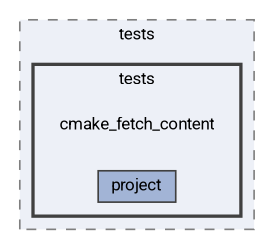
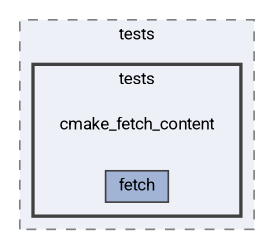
(137, 186) -> (137, 186)
